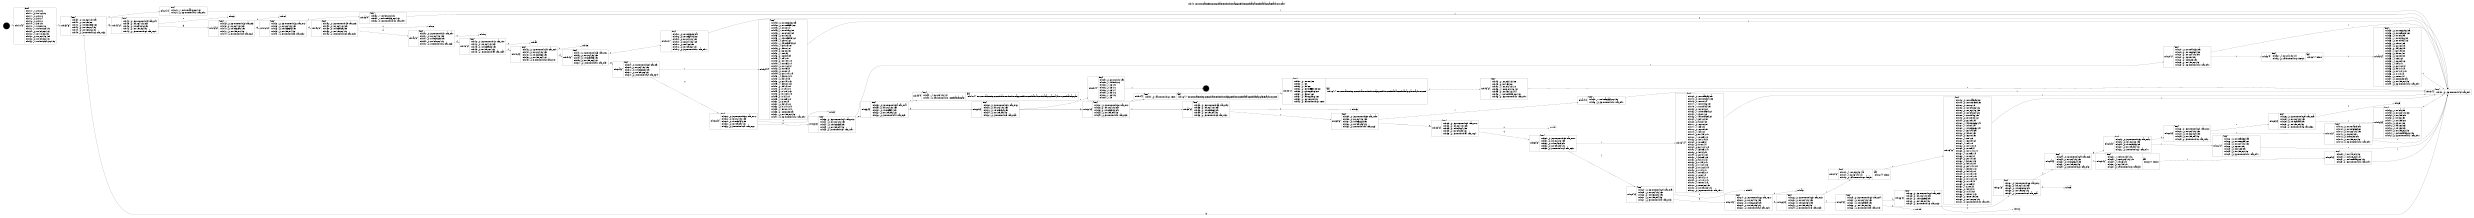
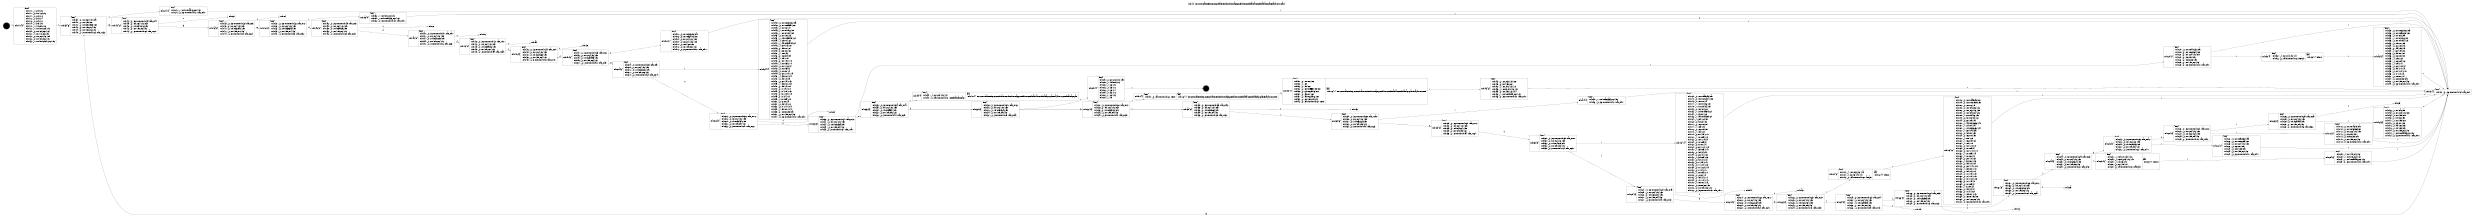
(559, 56) -> (560, 58)
(1553, 128) -> none
